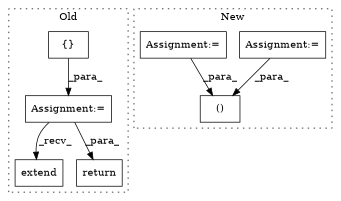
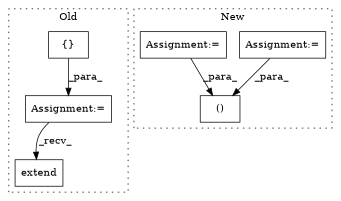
(99, 173) -> none
